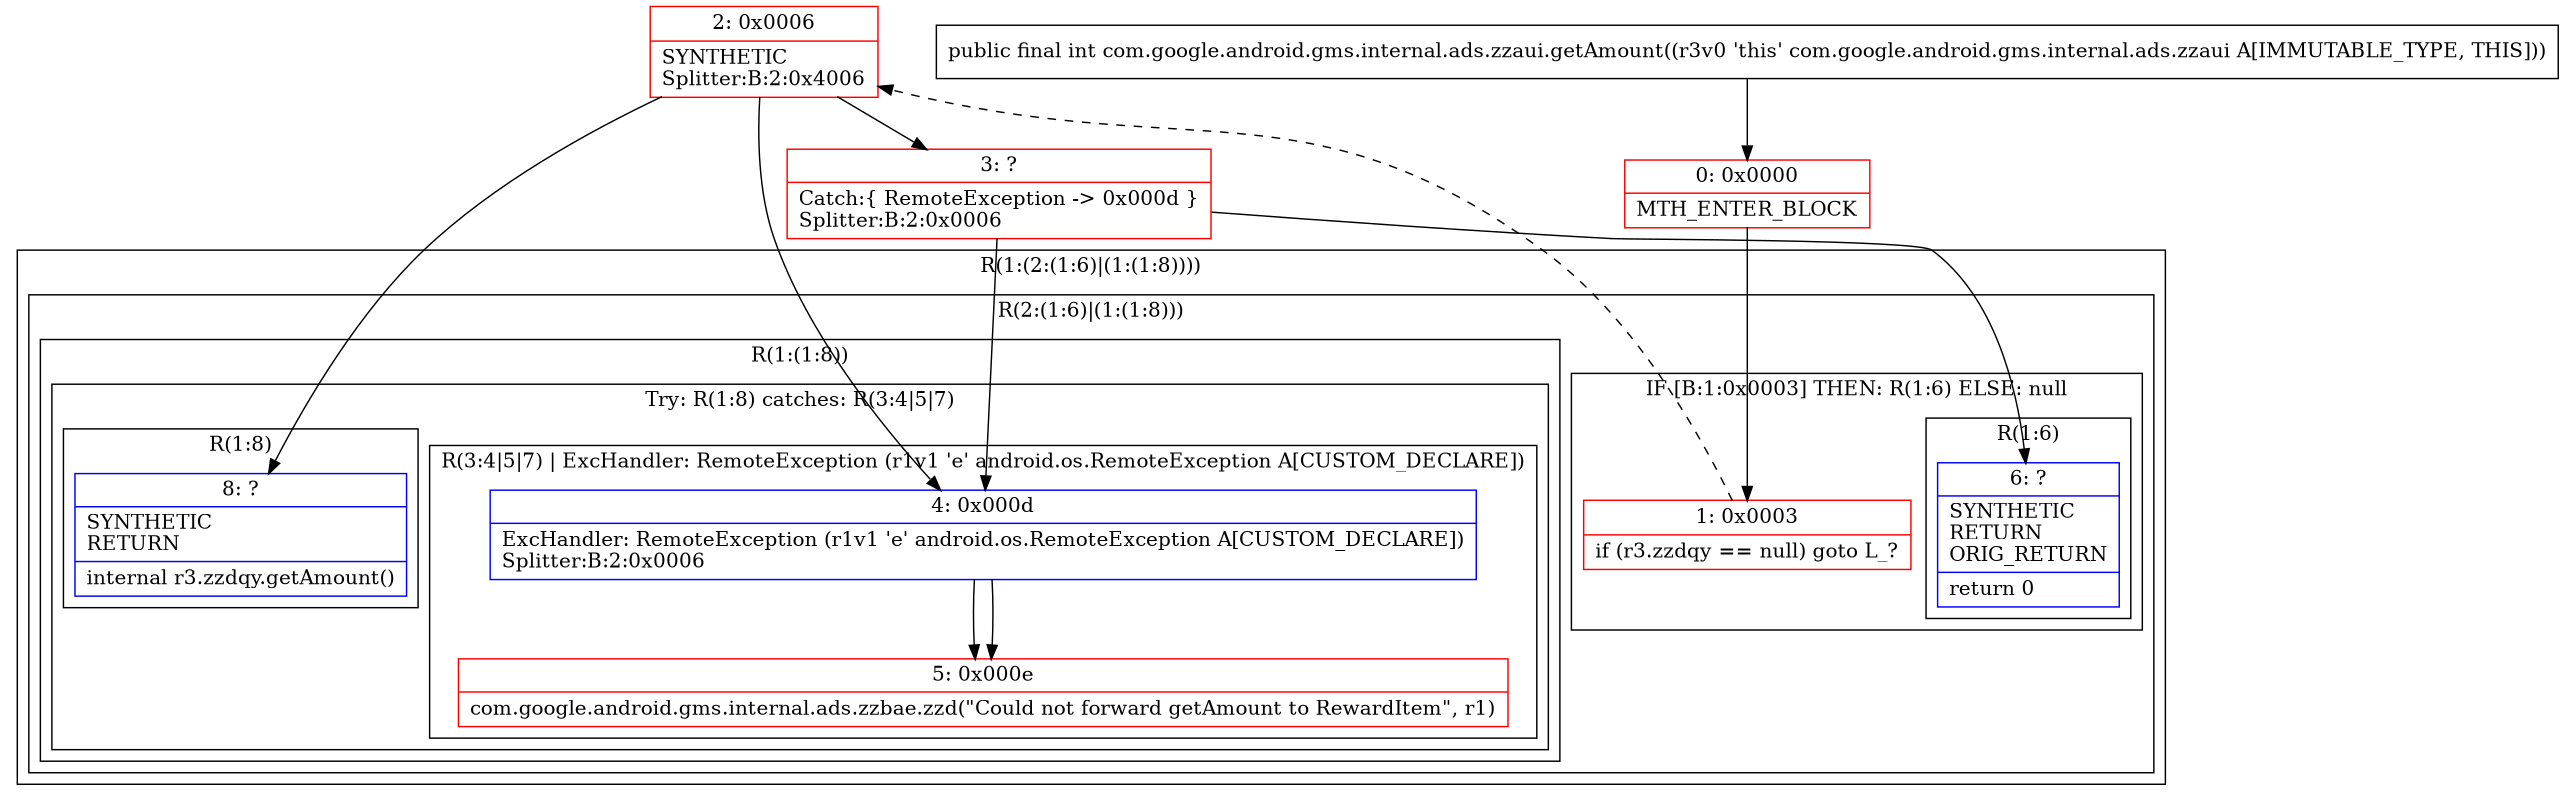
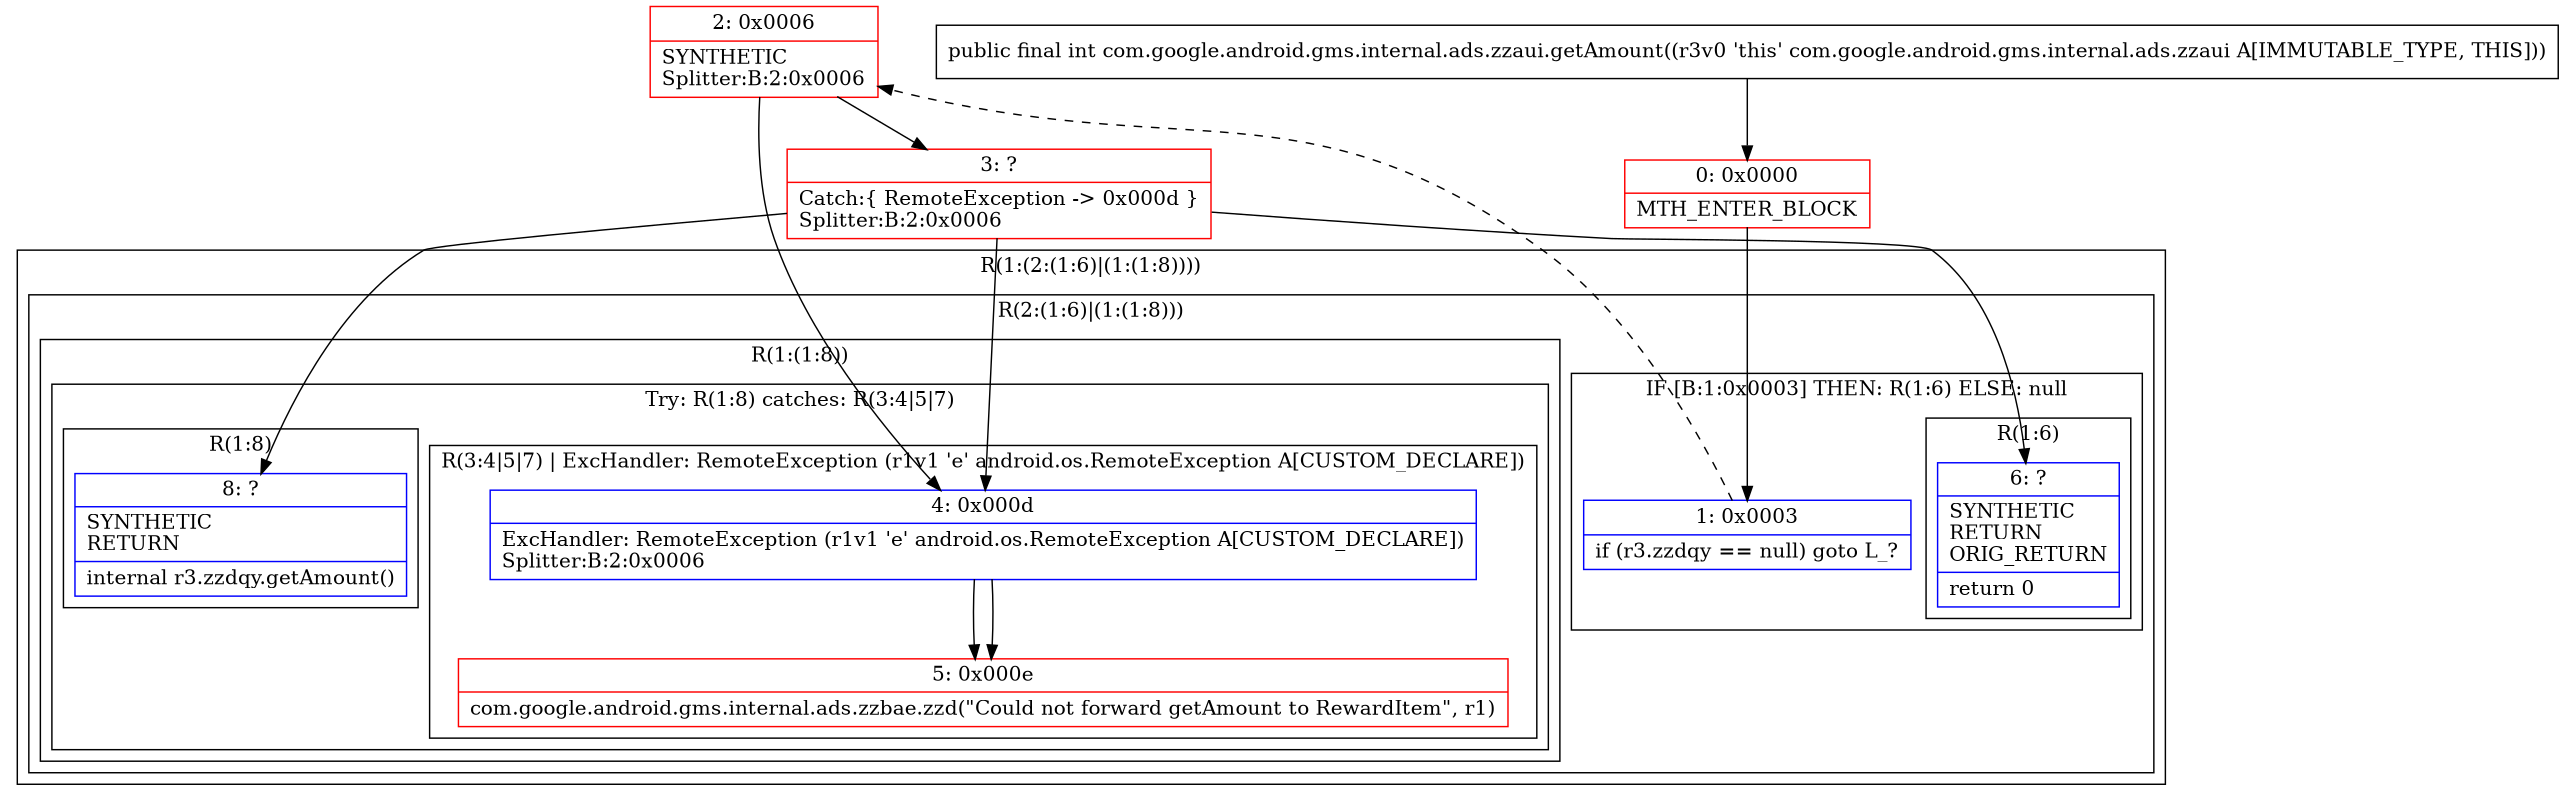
(764, 79) -> (764, 79)
(444, 233) -> (488, 241)
(1747, 535) -> (1747, 535)
